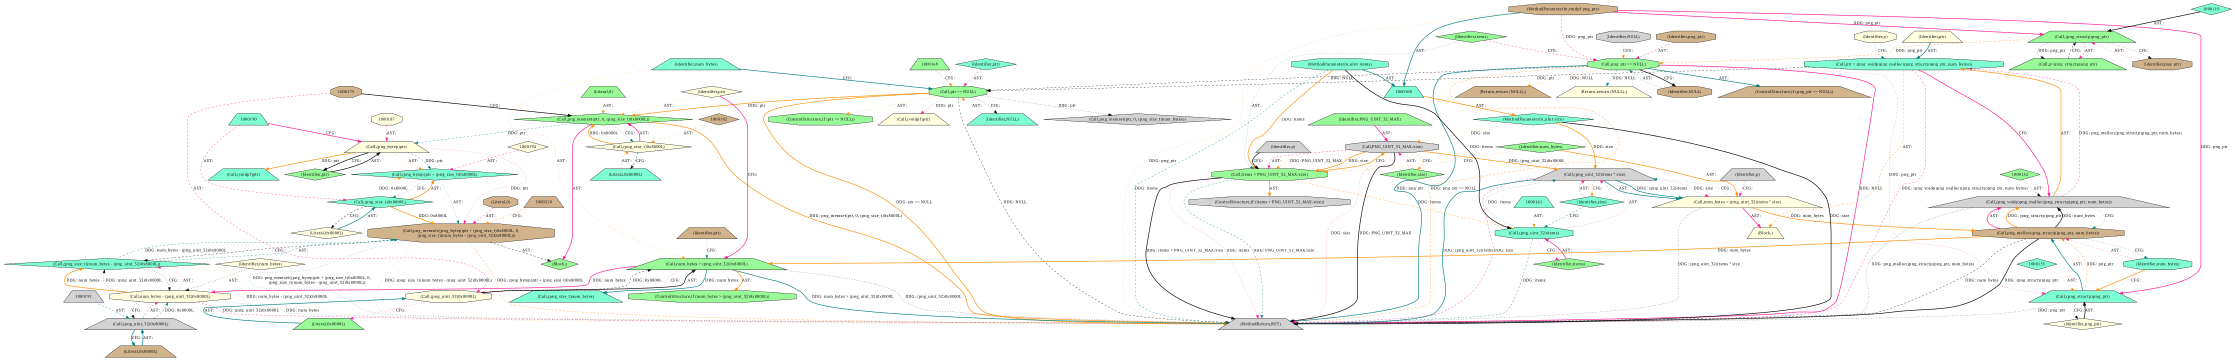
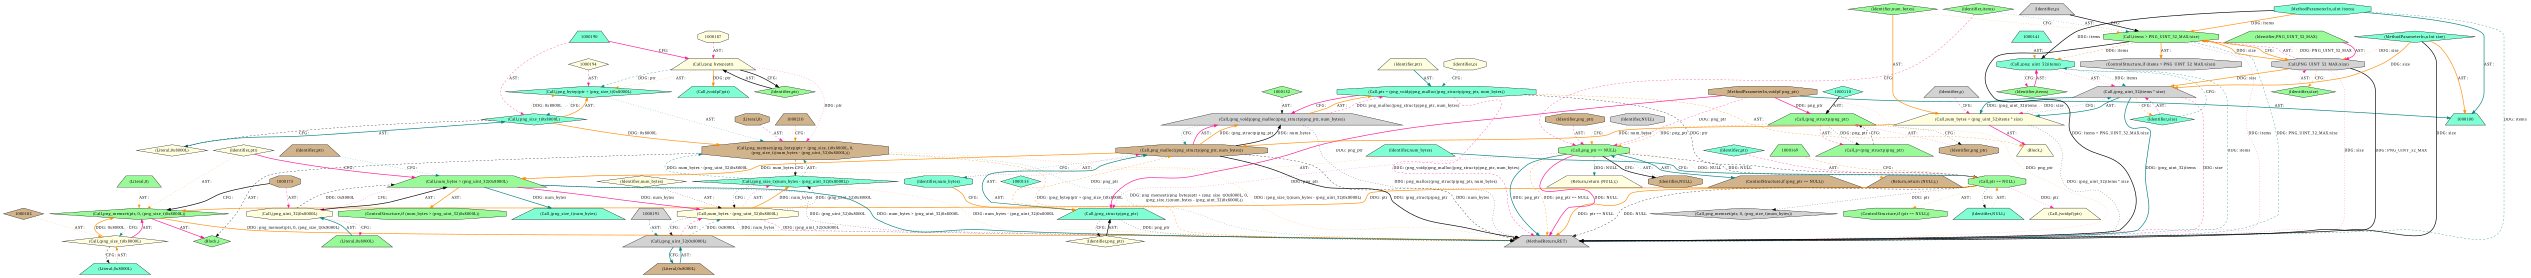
(1457, 103) -> (2455, 71)
(496, 133) -> none
(1537, 161) -> (2247, 78)
